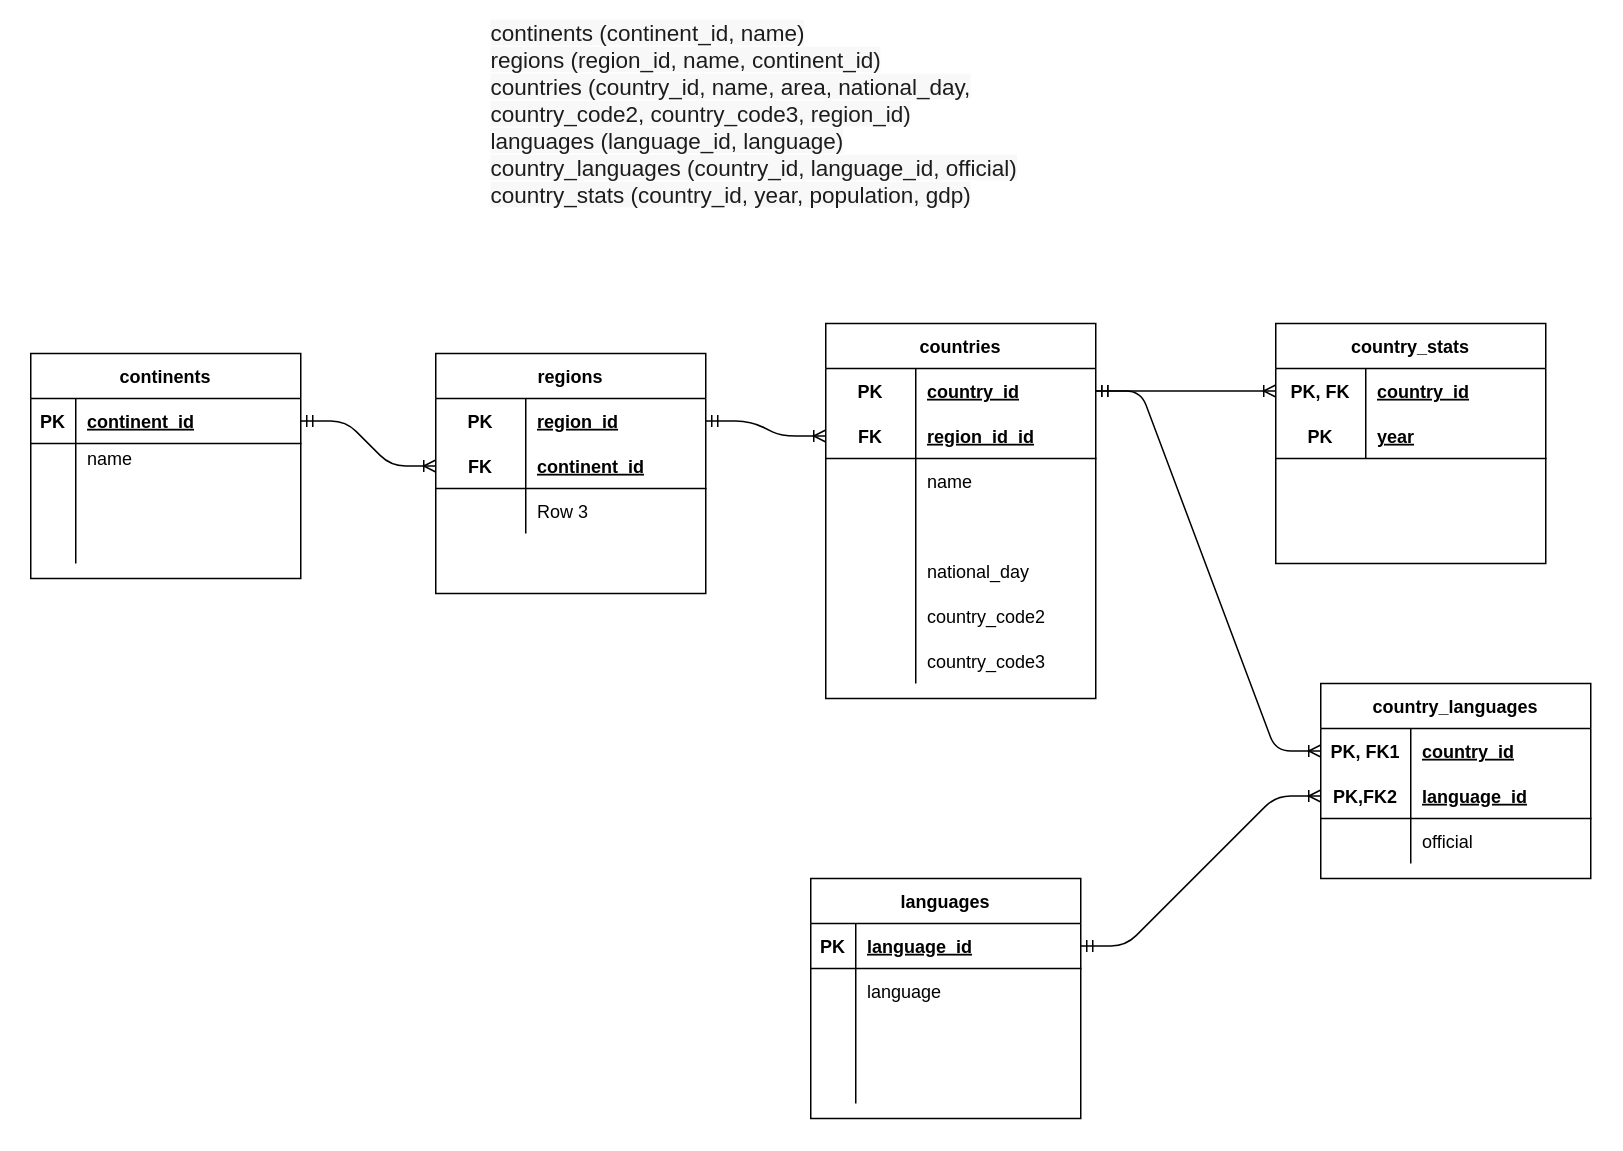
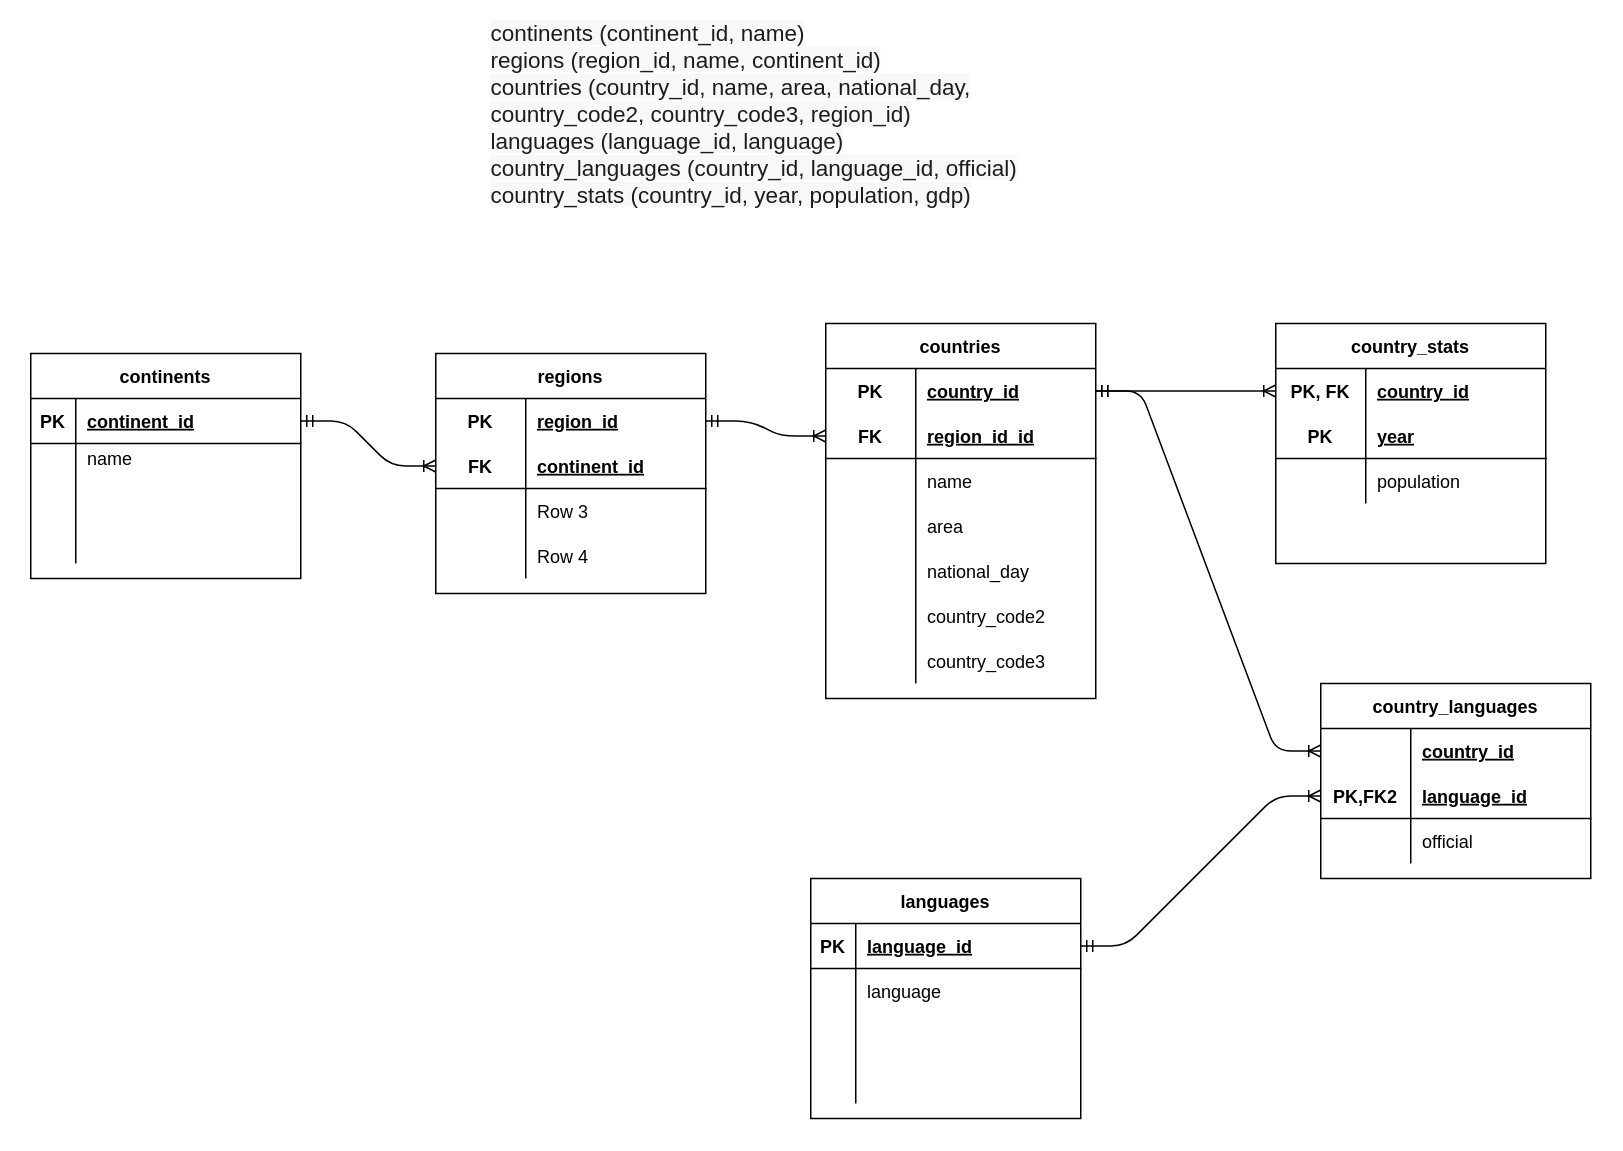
none -> (1456, 481)
none -> (1006, 526)
none -> (616, 556)
(1366, 751) -> none
